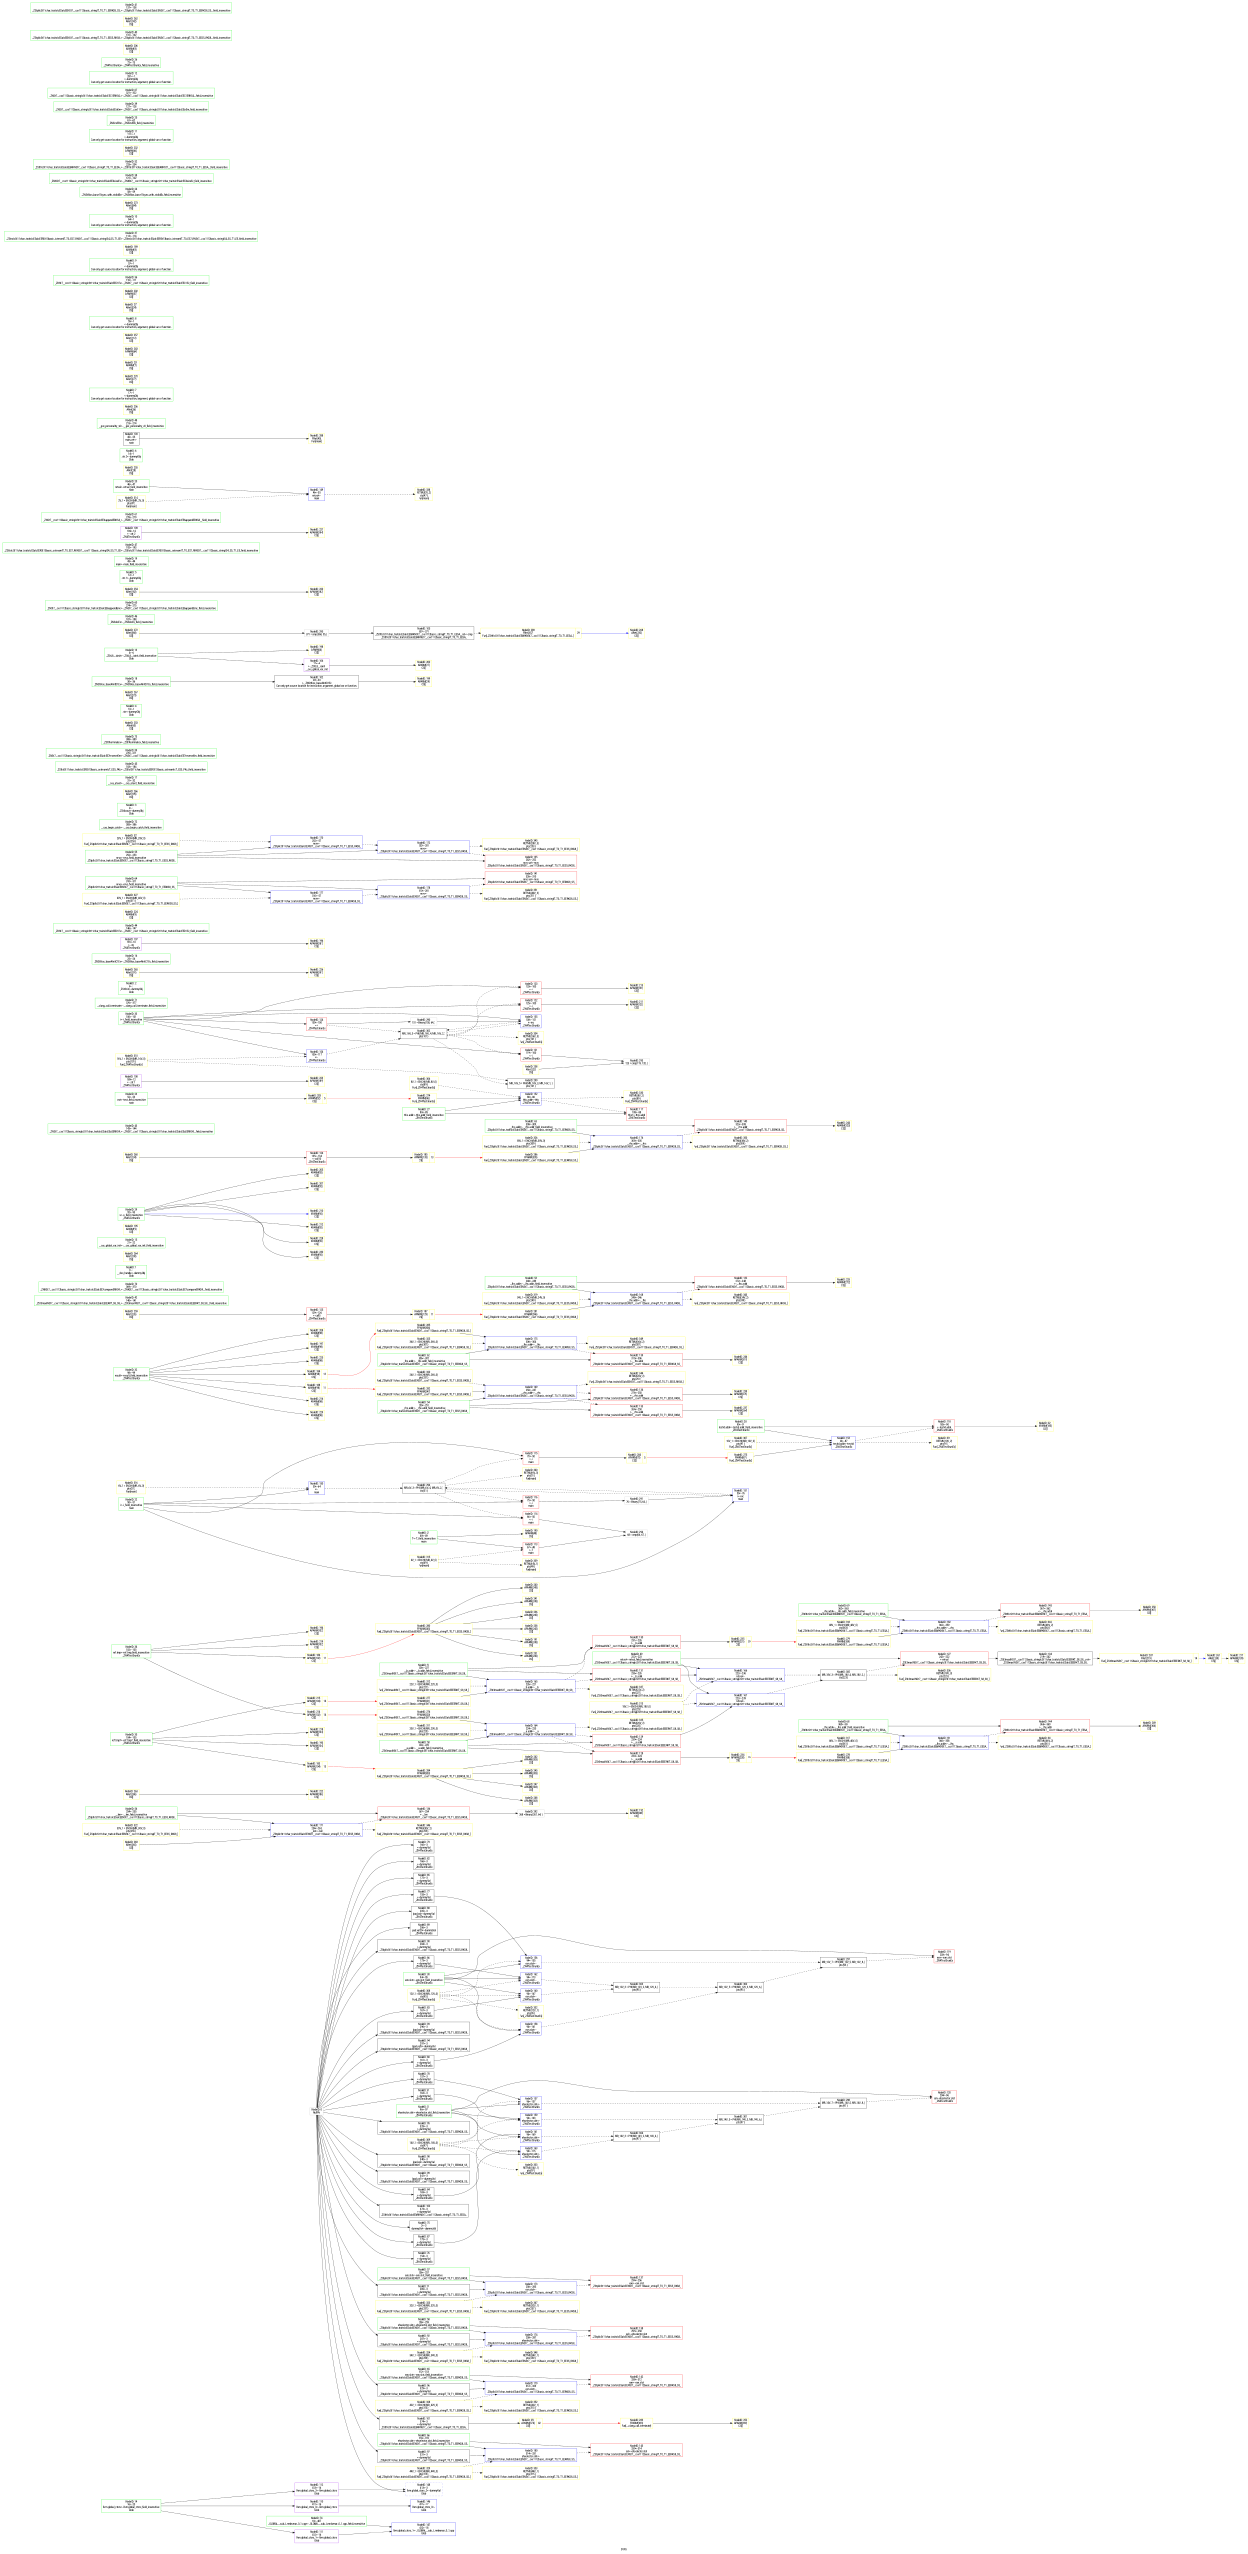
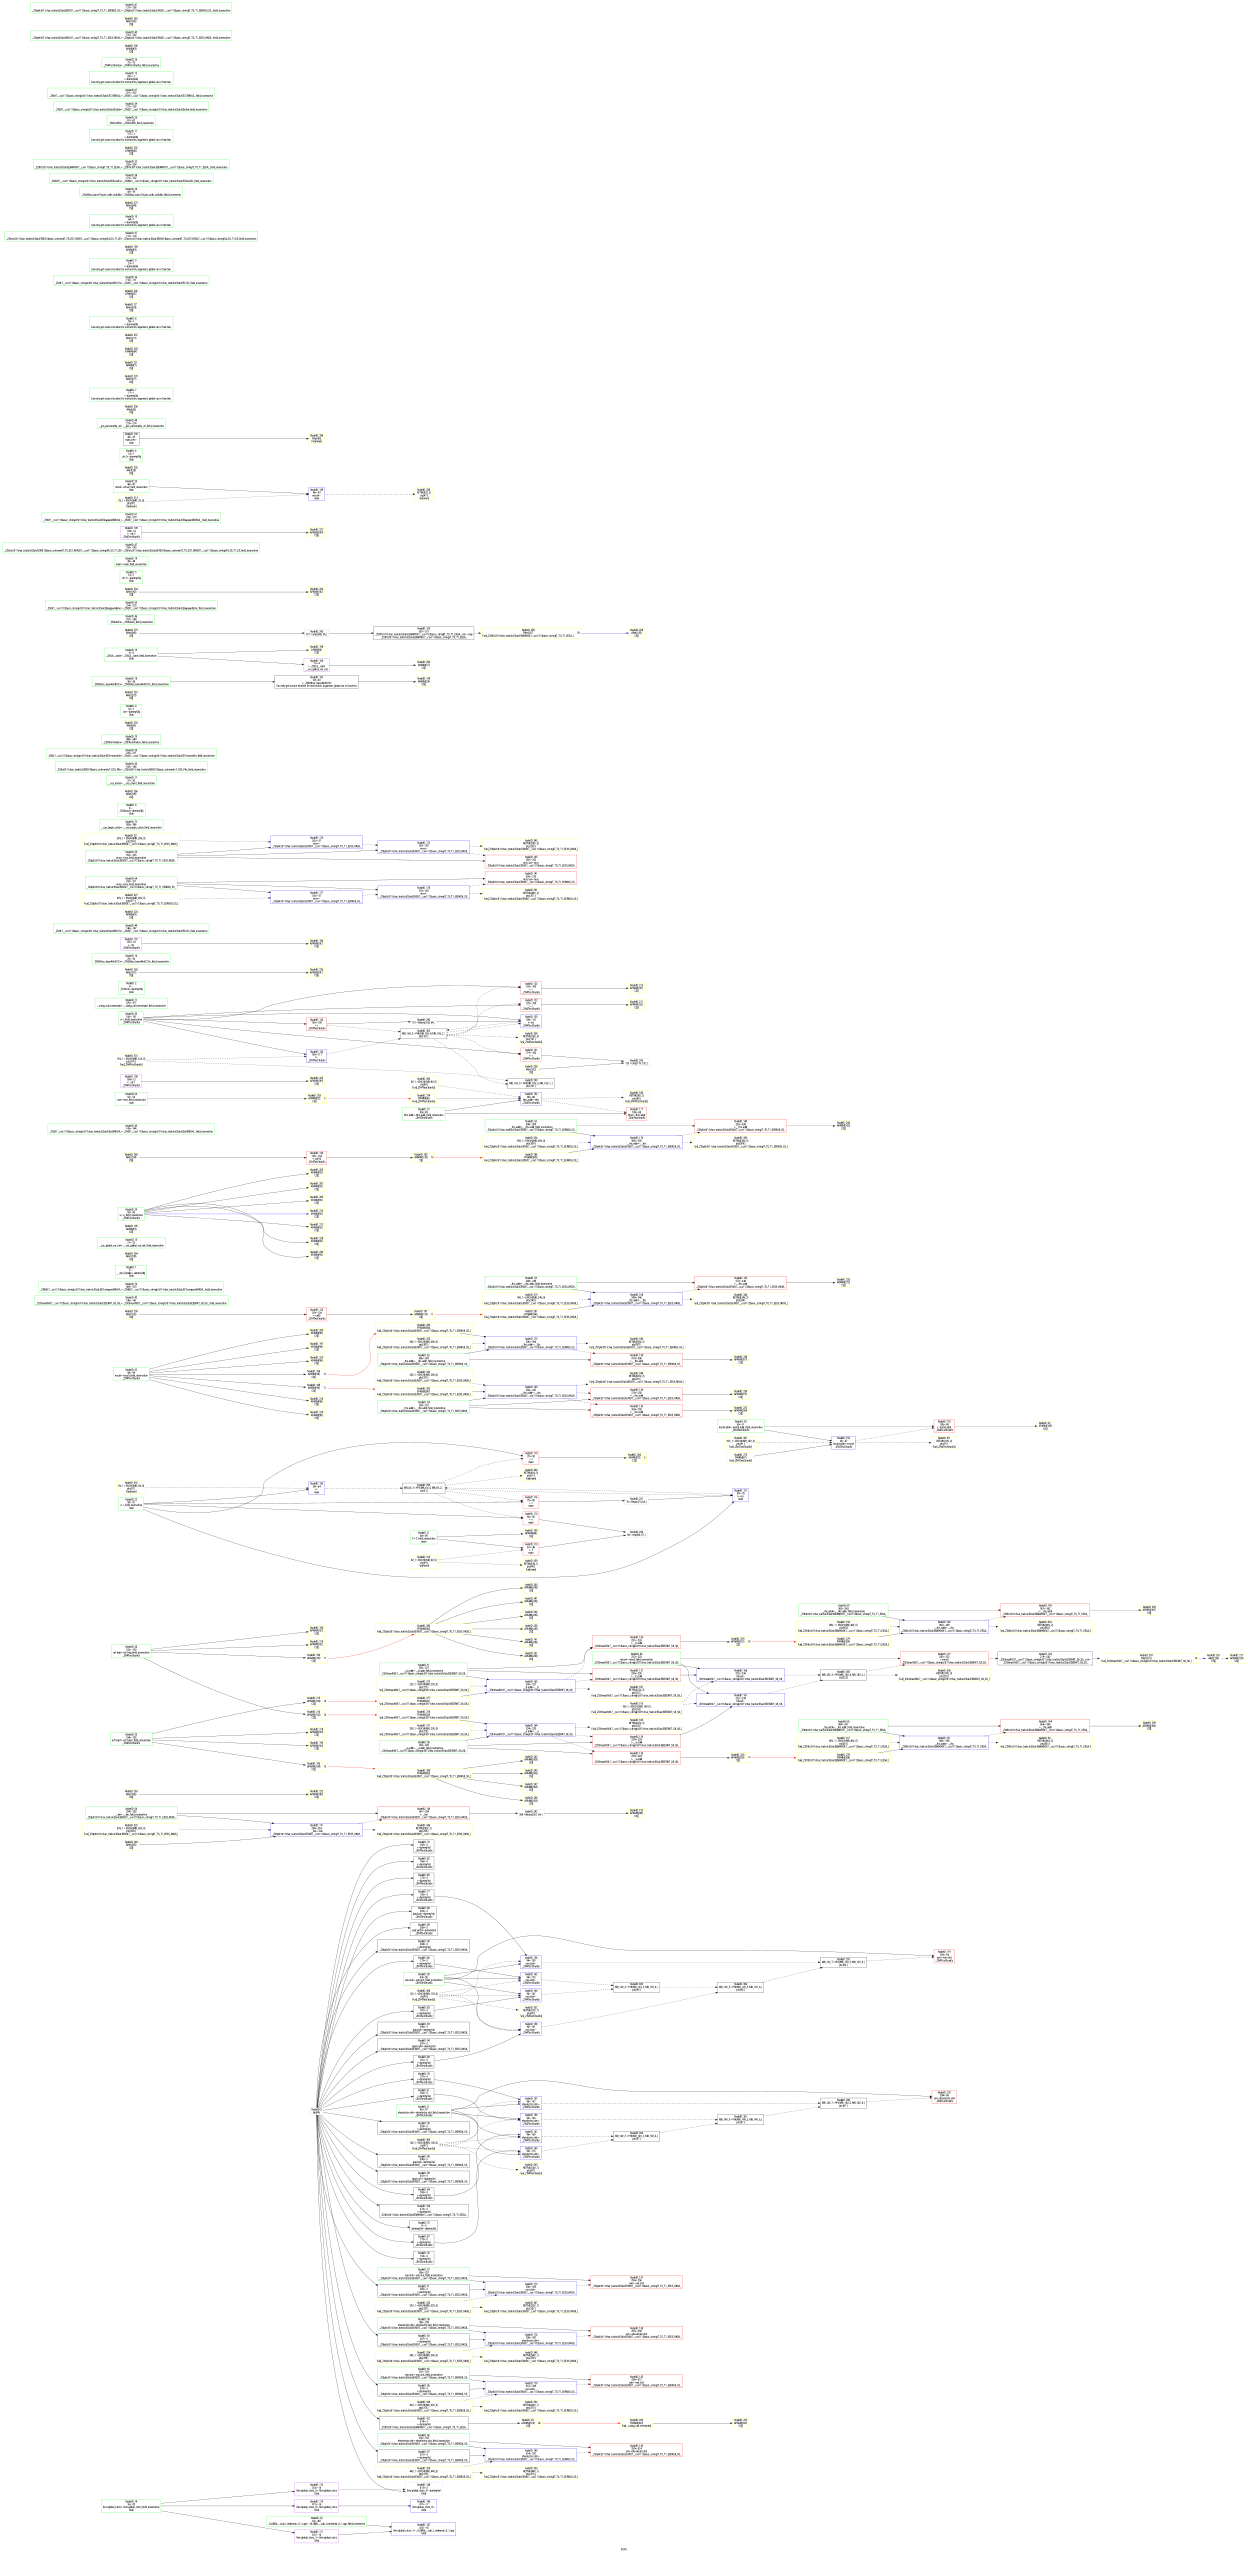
none -> (317, 1200)
(686, 1458) -> none
